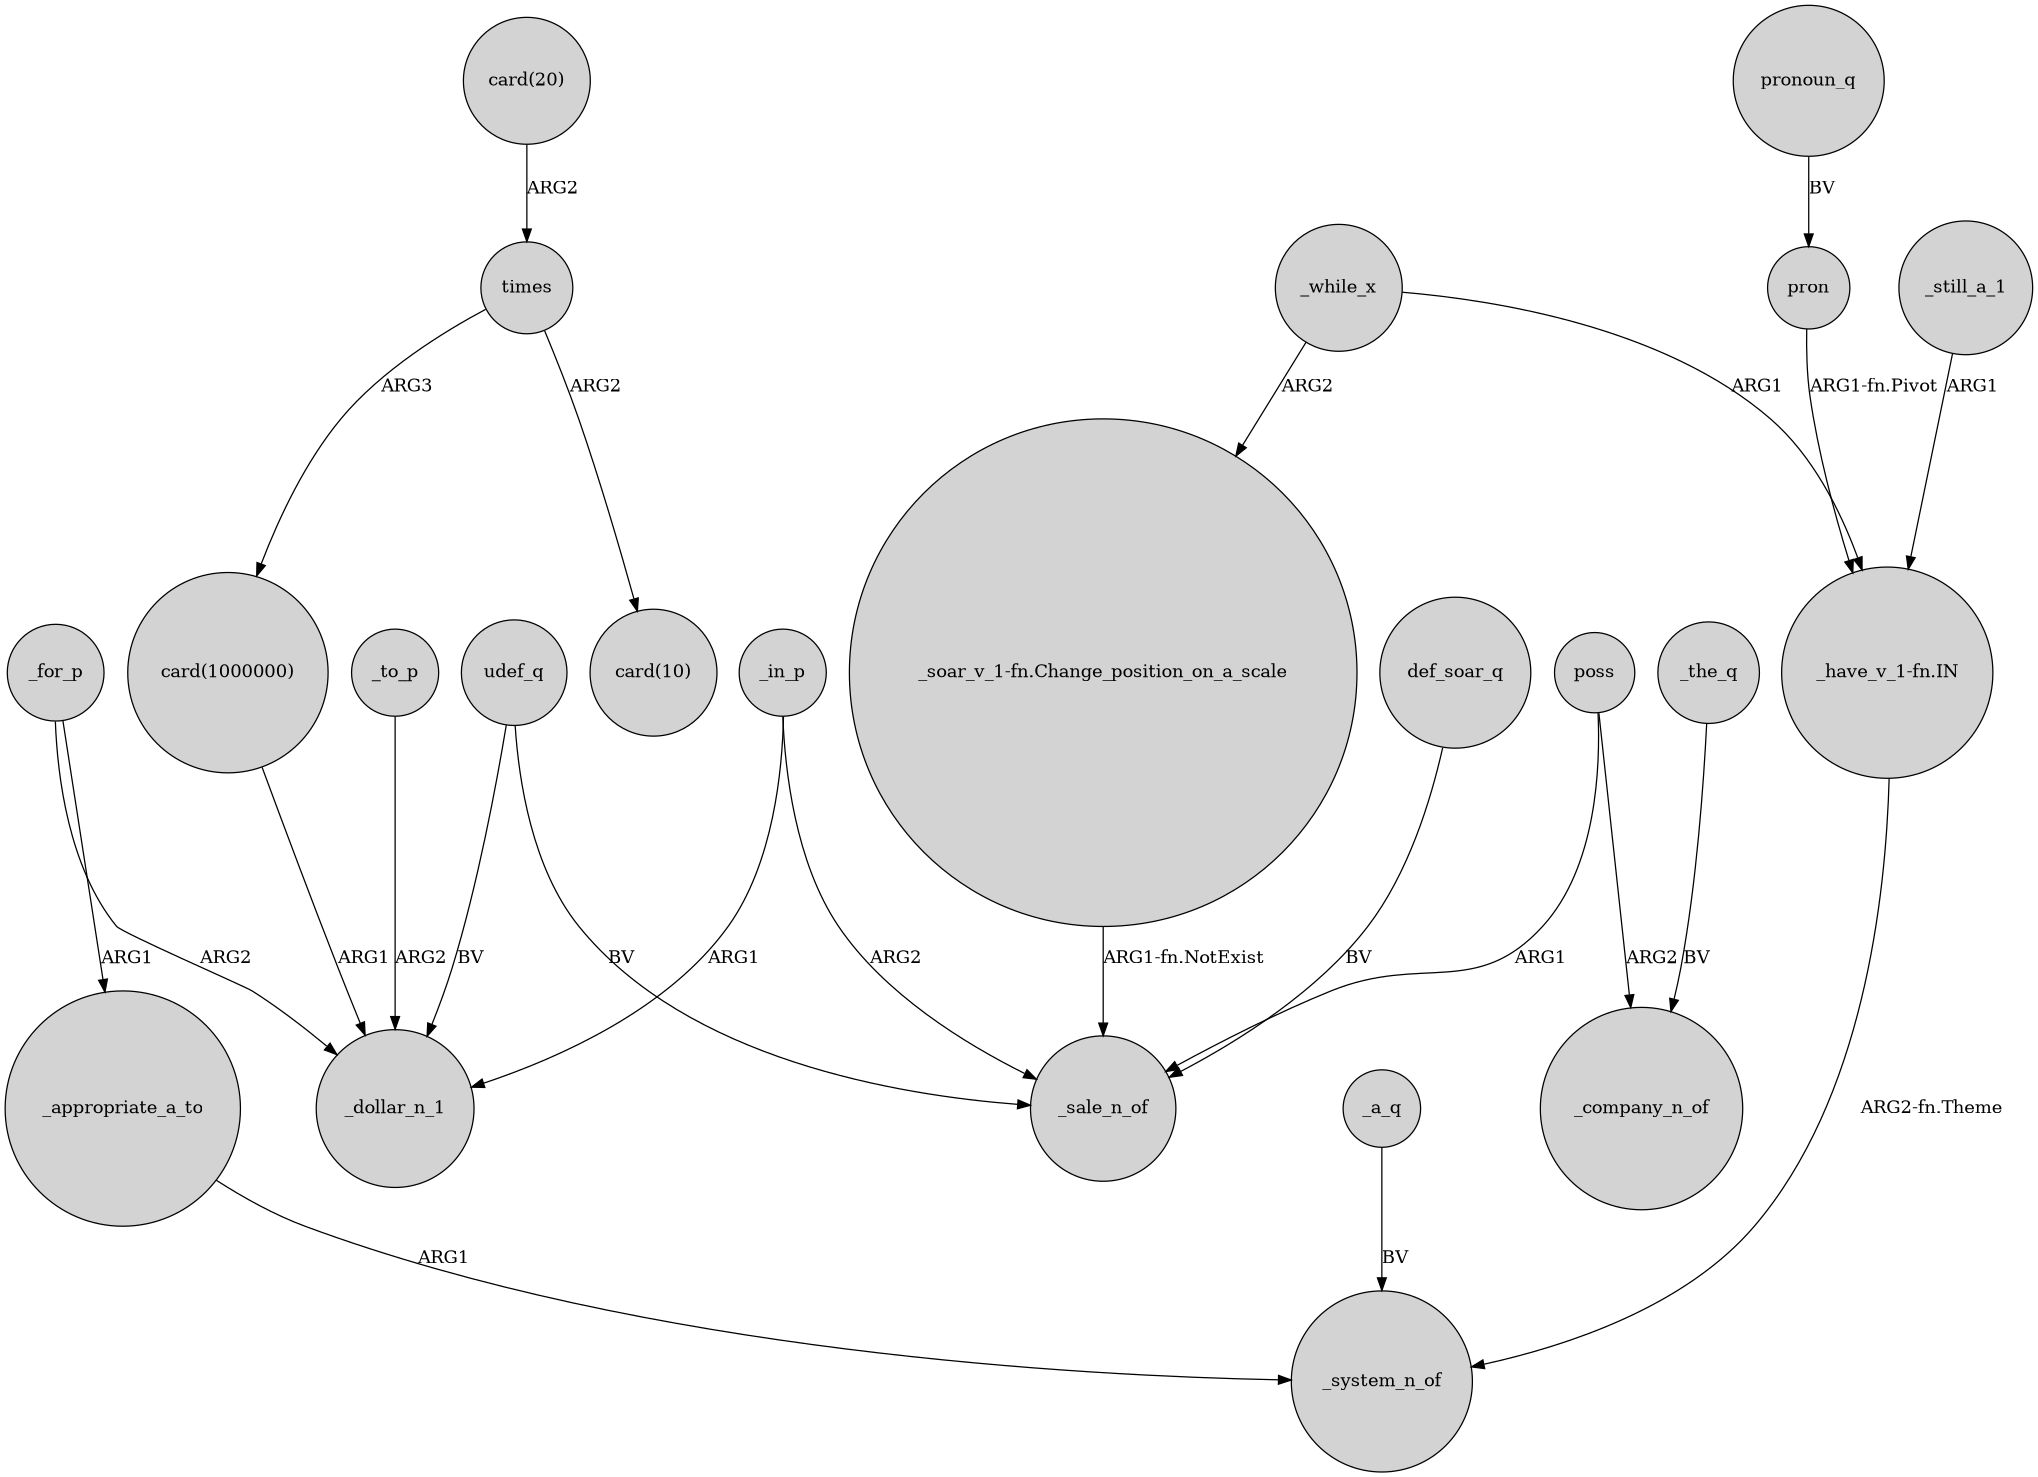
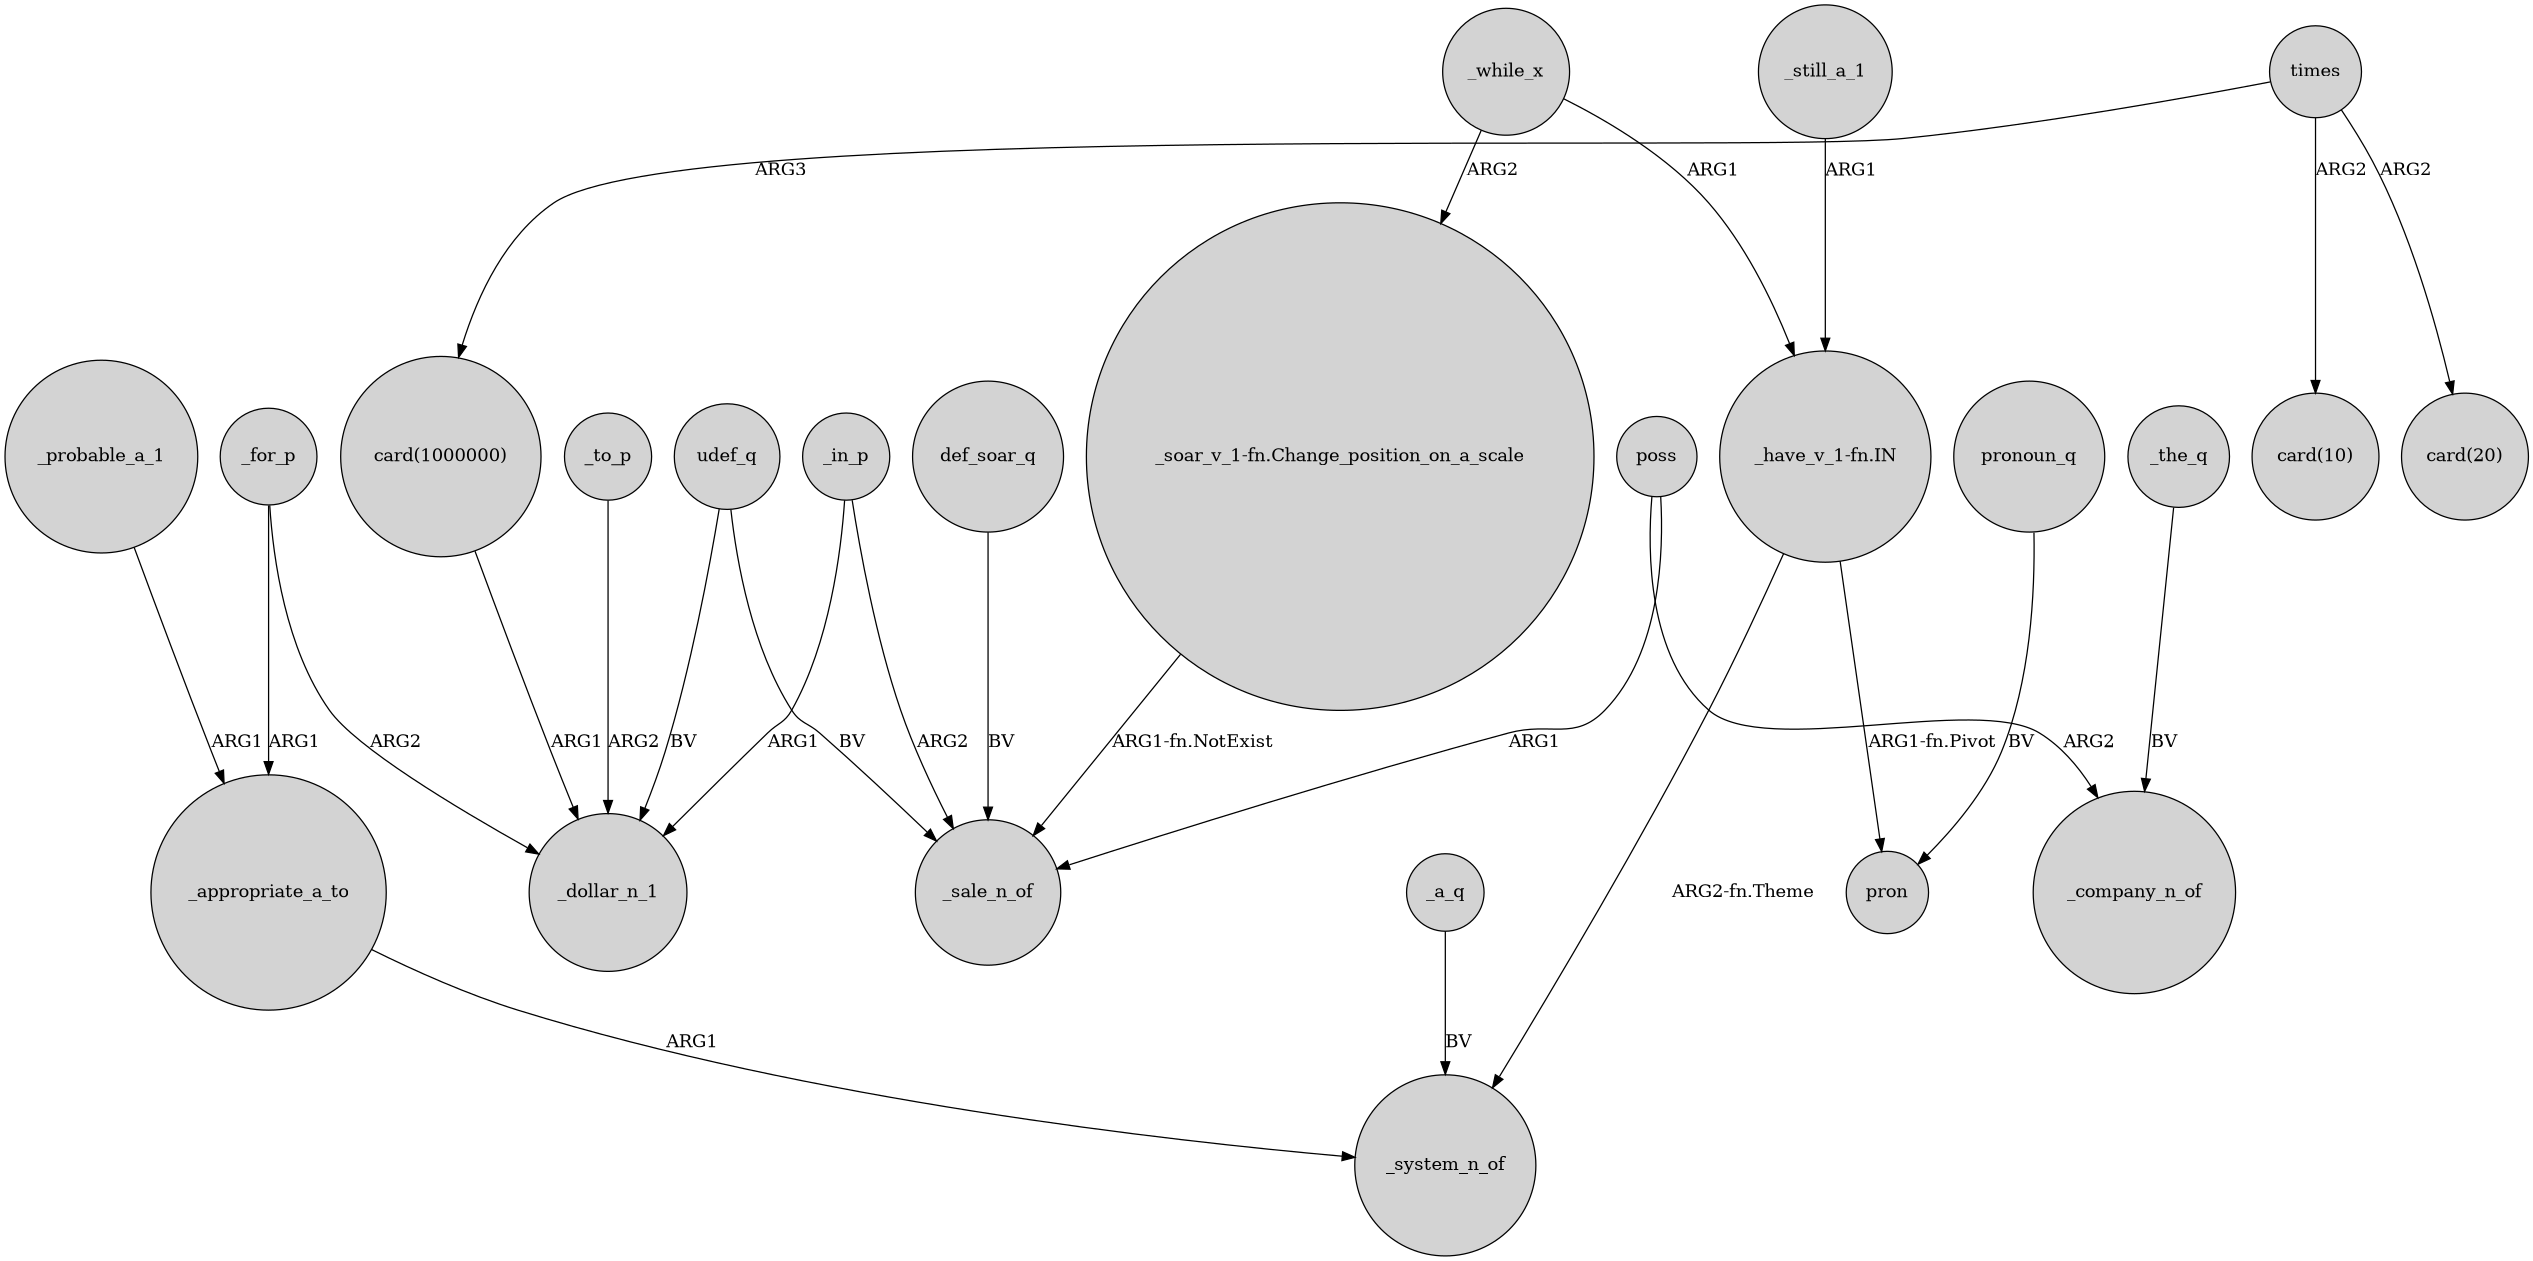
(527, 187) -> (2408, 241)
(1819, 446) -> (1860, 700)
none -> (101, 457)
